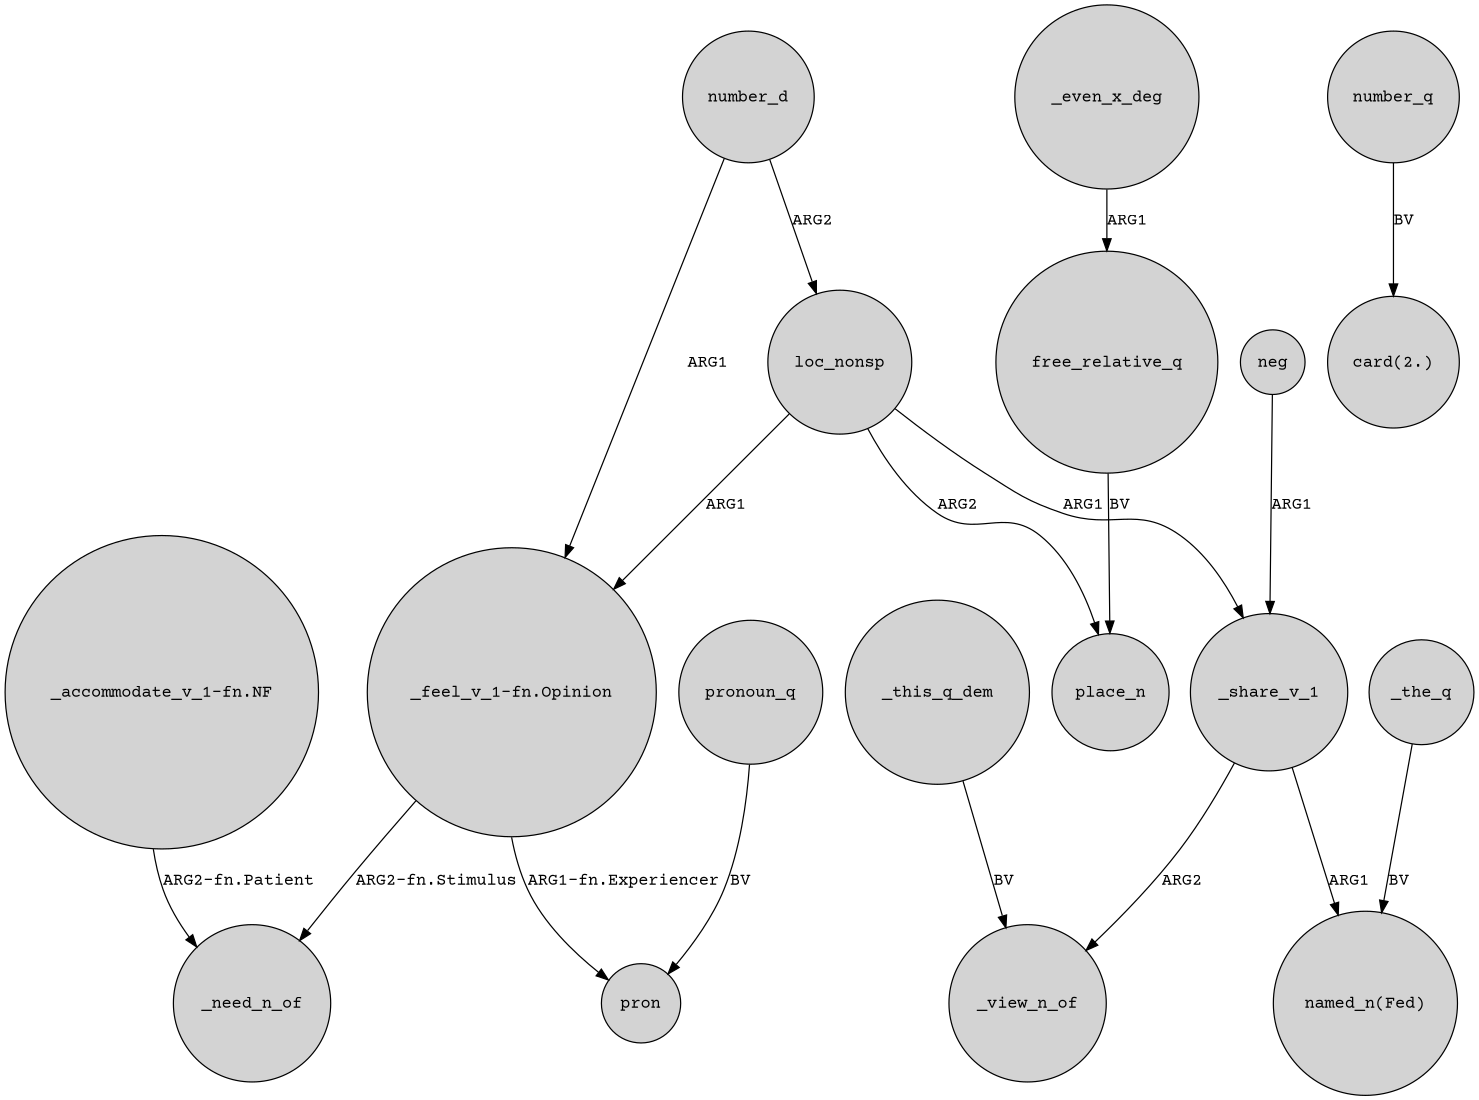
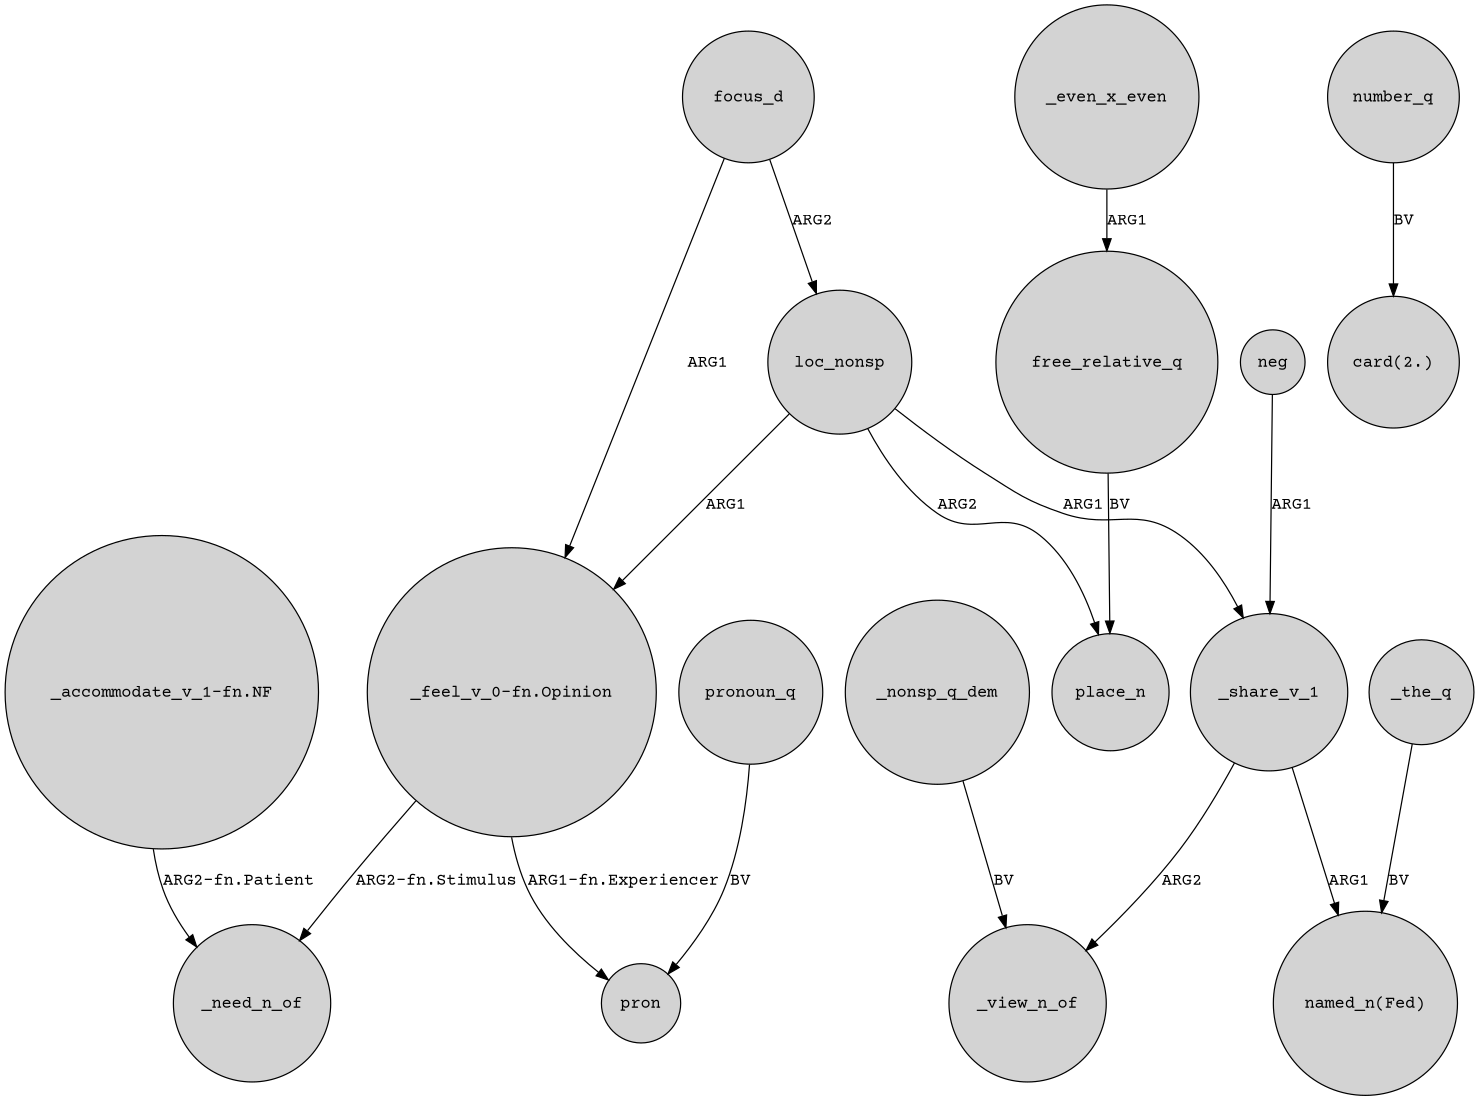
(748, 97) -> (748, 97)
(1107, 97) -> (1107, 97)
(512, 692) -> (512, 692)
(937, 692) -> (937, 692)
